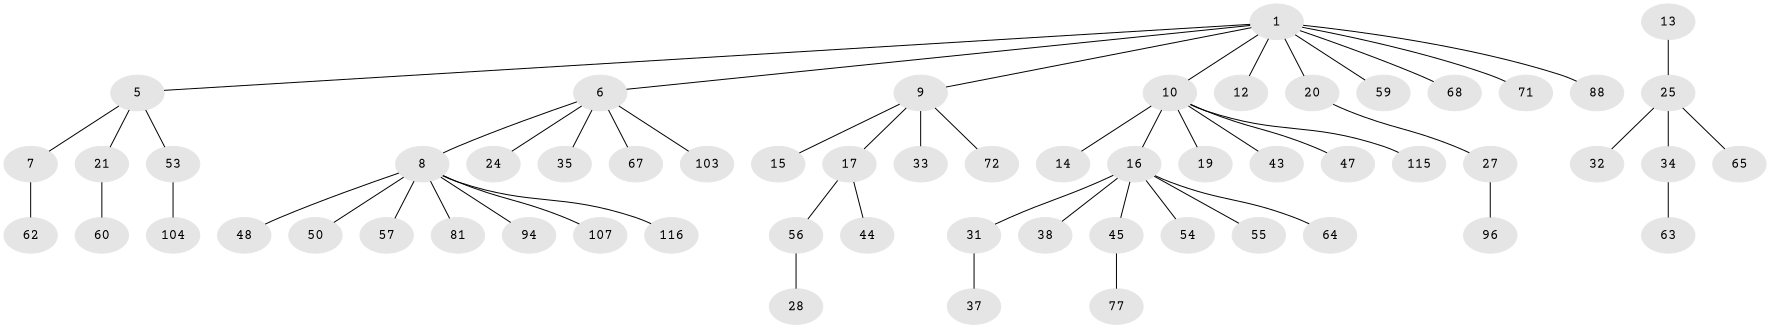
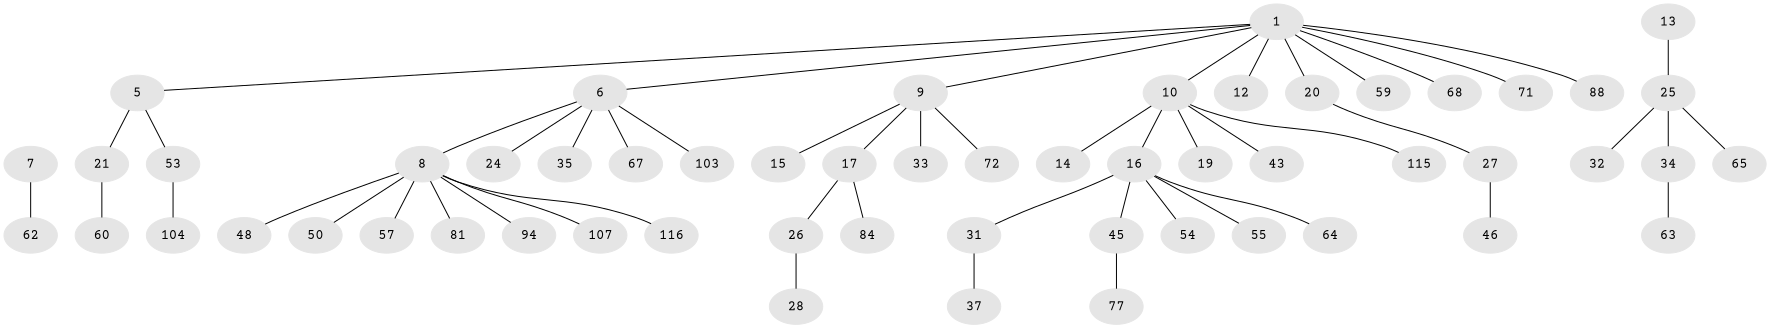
(84, 129) -> none
(1348, 164) -> none
(796, 235) -> (796, 235)
(867, 235) -> (867, 235)
(1045, 235) -> none
(1490, 235) -> (1490, 235)
